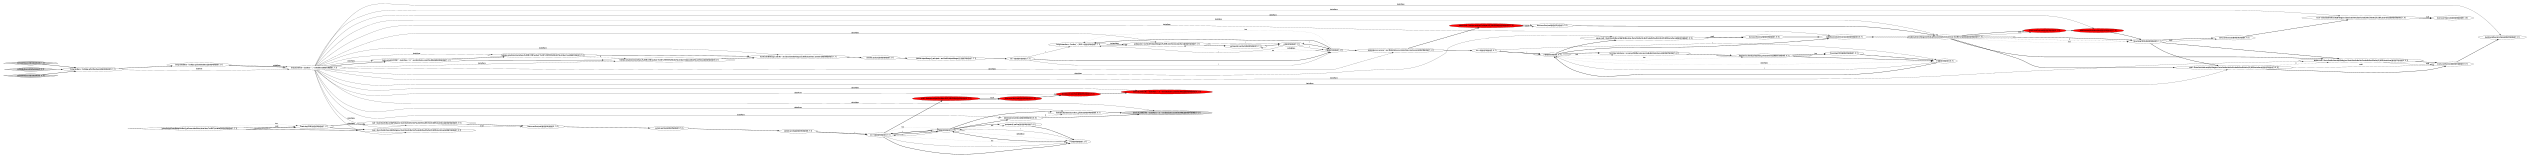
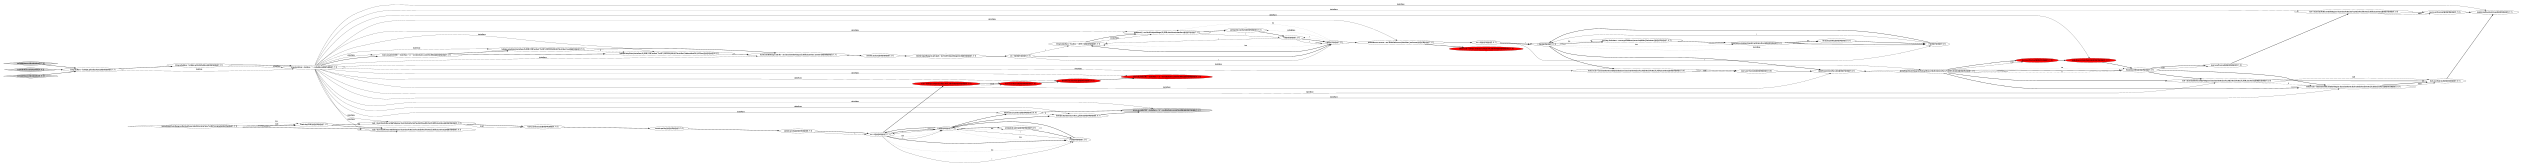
none -> (2468, 12)
(1552, 26) -> none
(1020, 134) -> (1020, 137)
